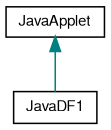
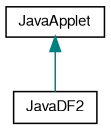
(55, 107) -> (55, 107)
